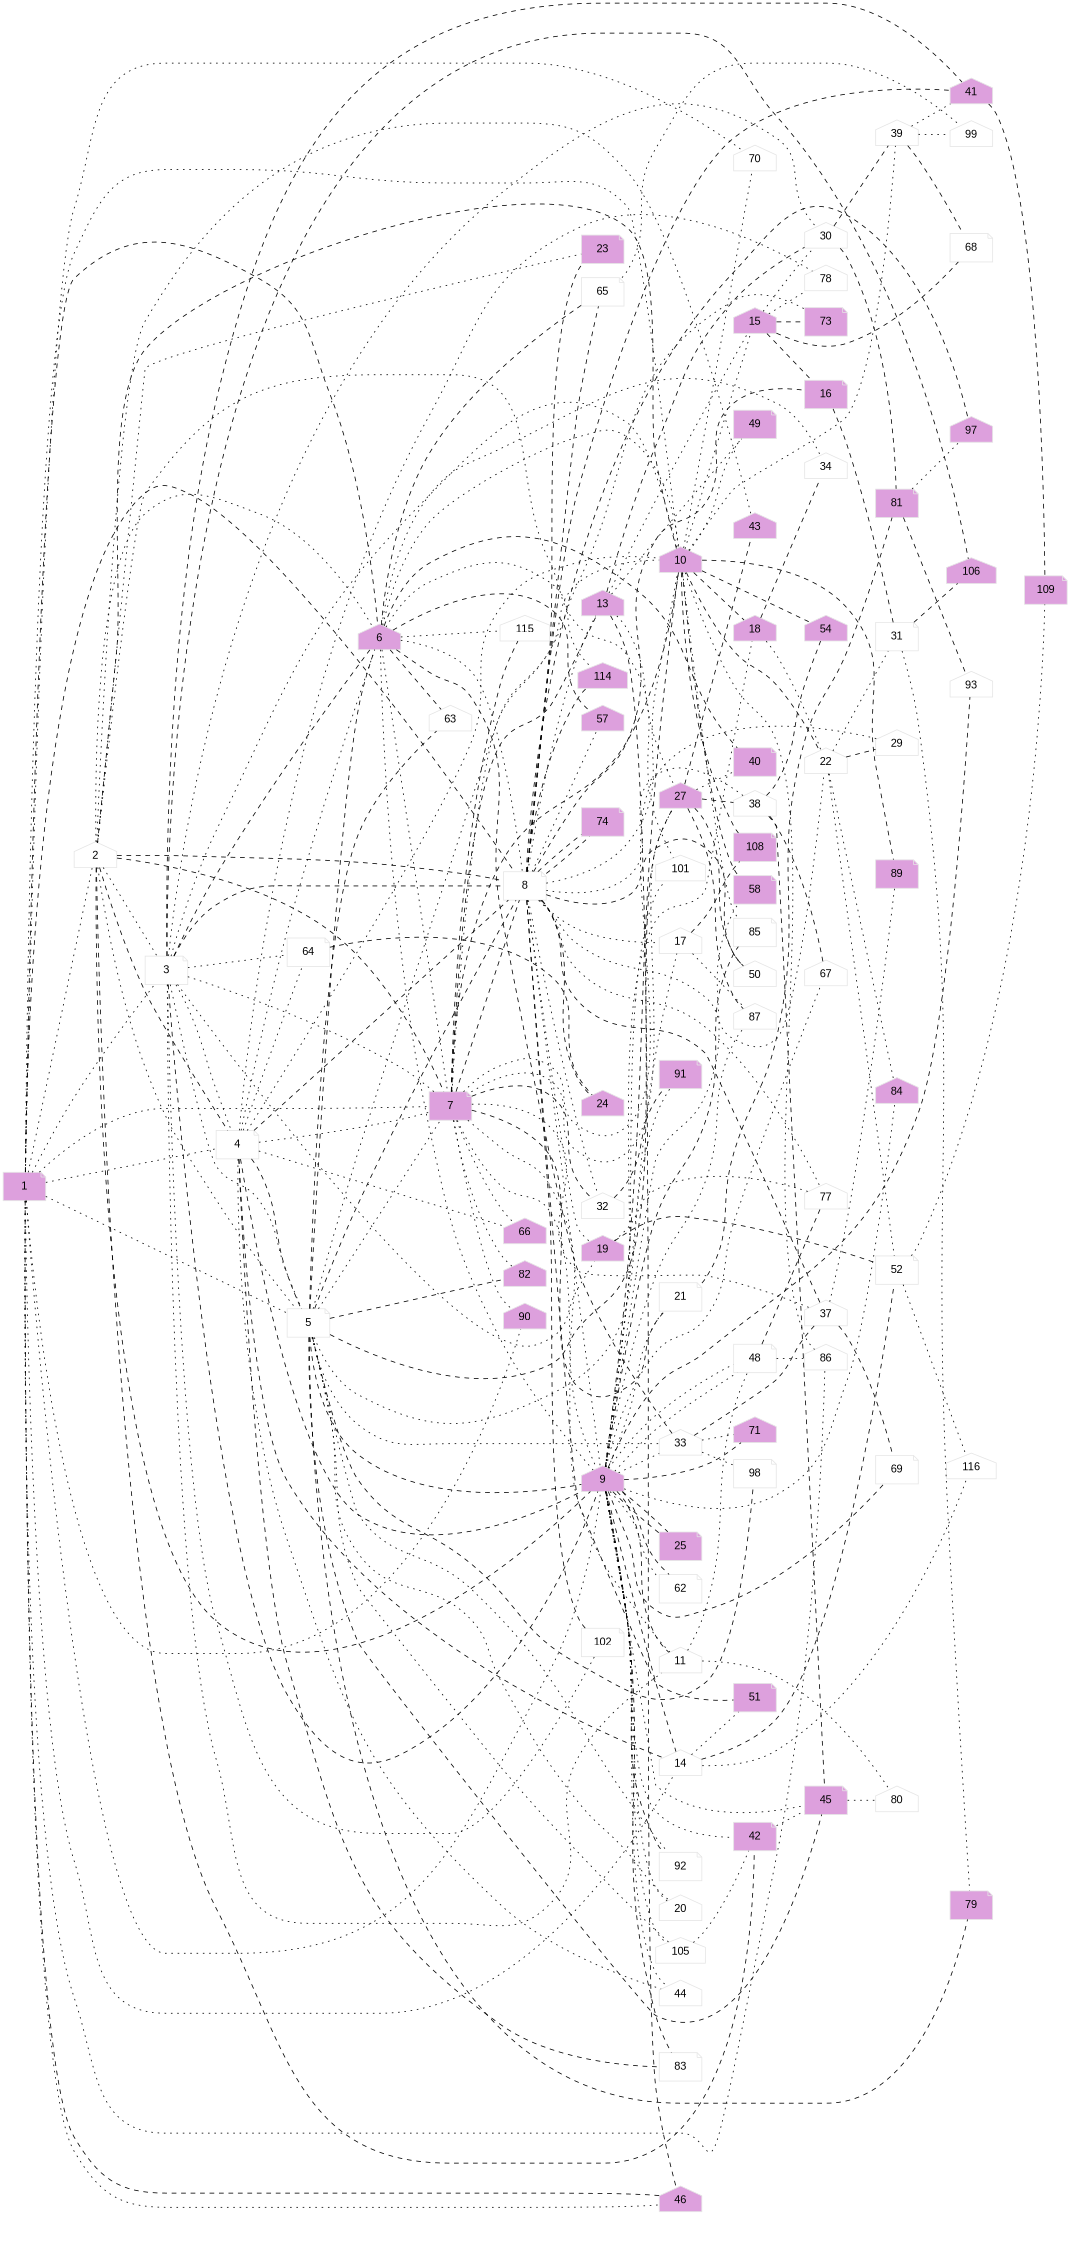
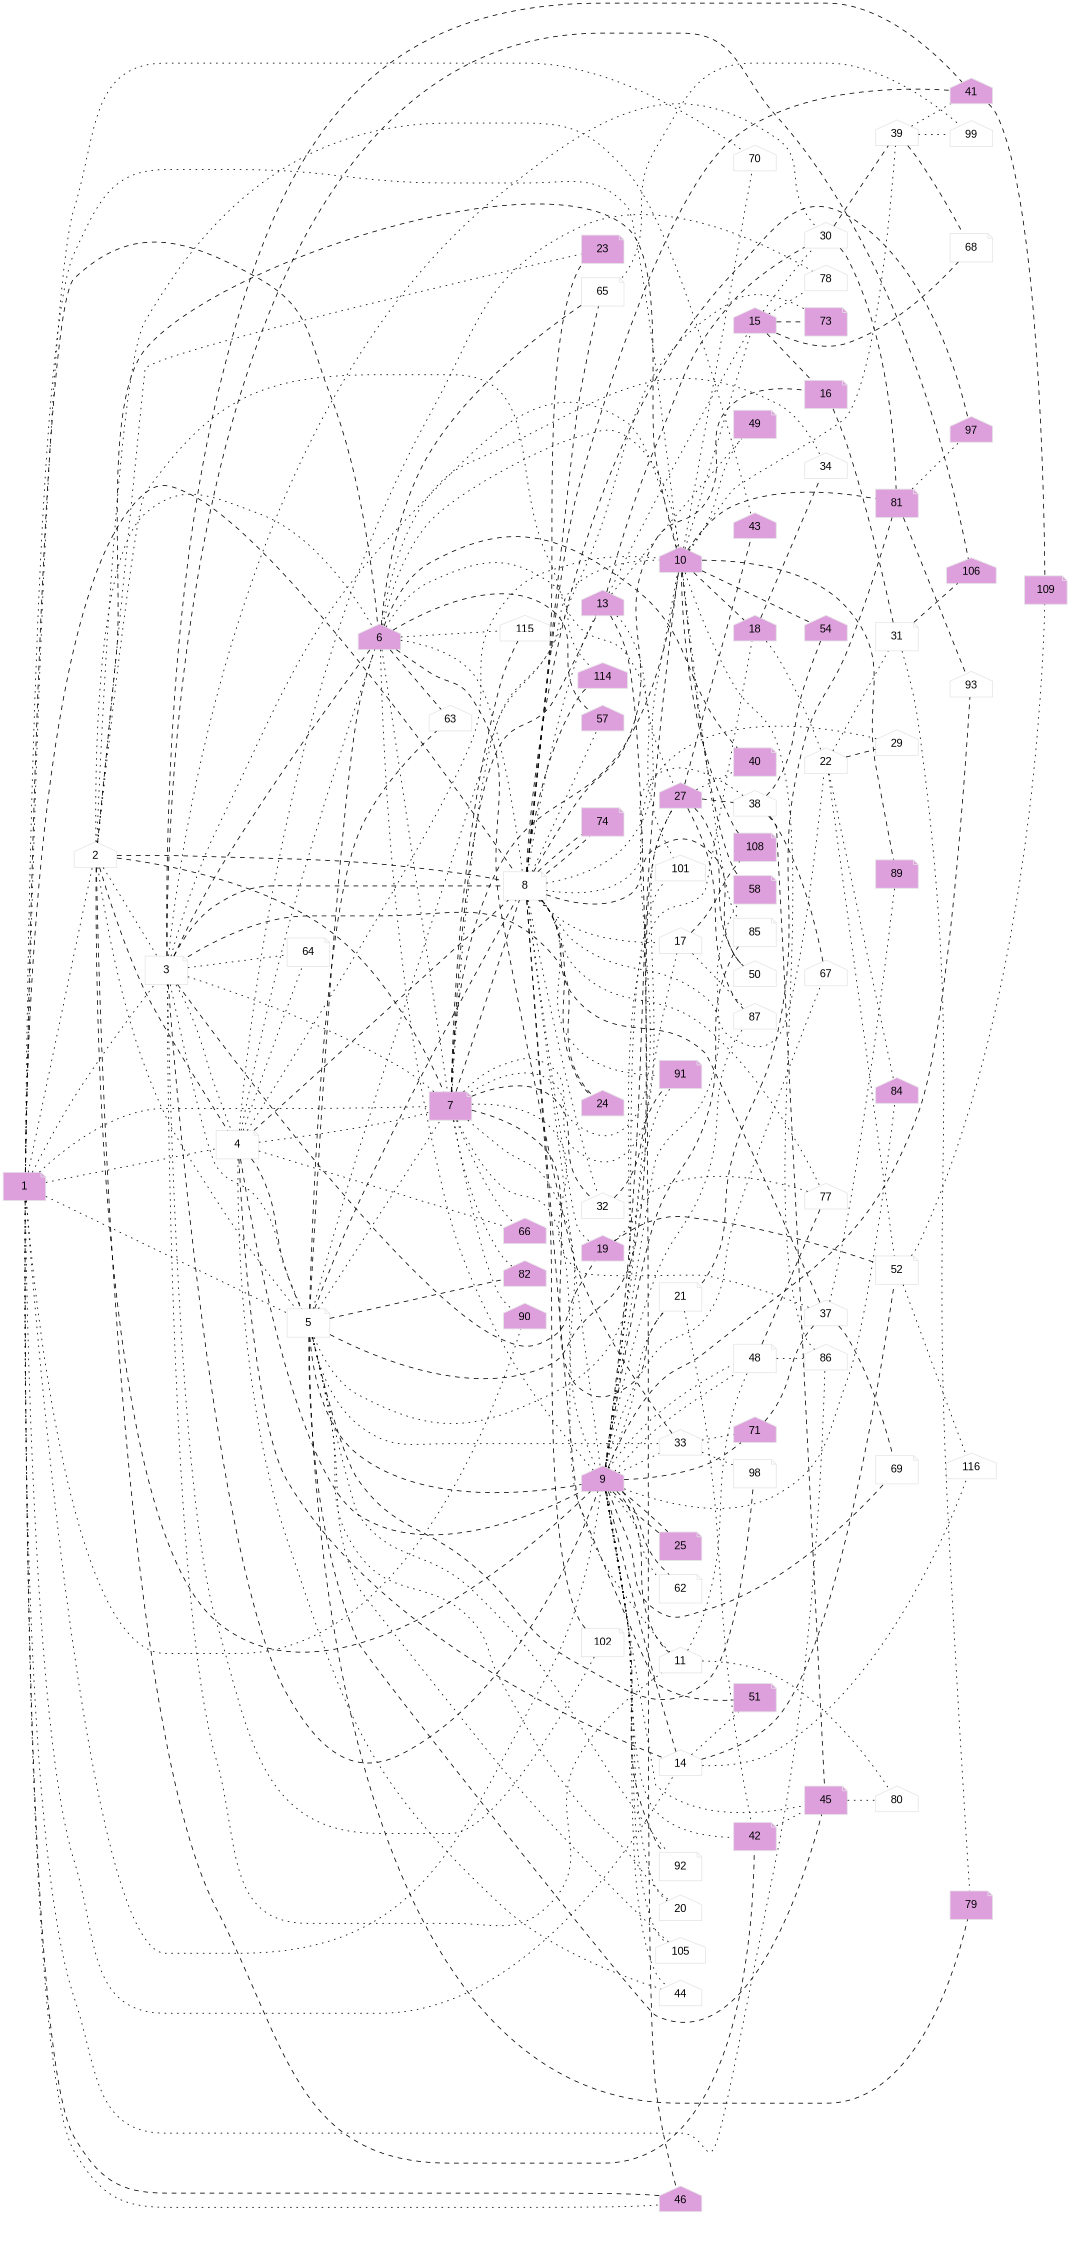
(754, 668) -> (772, 495)
(516, 955) -> (448, 913)
none -> (558, 1007)
(363, 1216) -> (363, 1216)
(763, 1390) -> (790, 1374)
(725, 1899) -> (720, 1579)
(681, 2067) -> none
